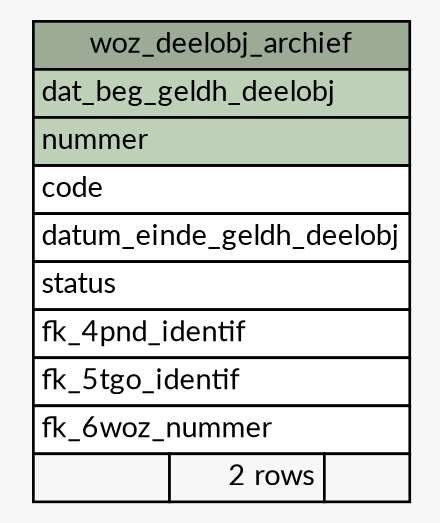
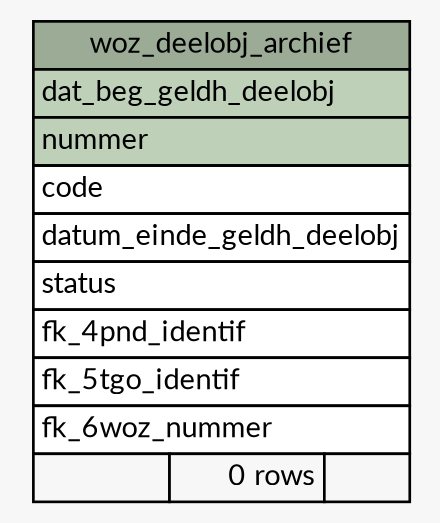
(272, 476) -> (272, 476)
